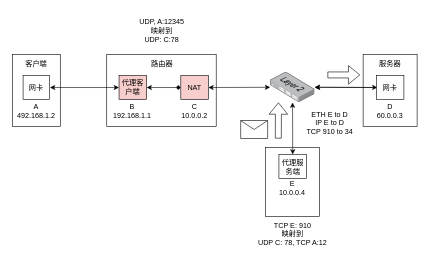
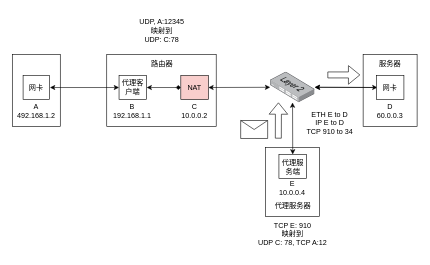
(36, 63) -> none
(133, 87) -> (133, 87)
none -> (293, 206)
